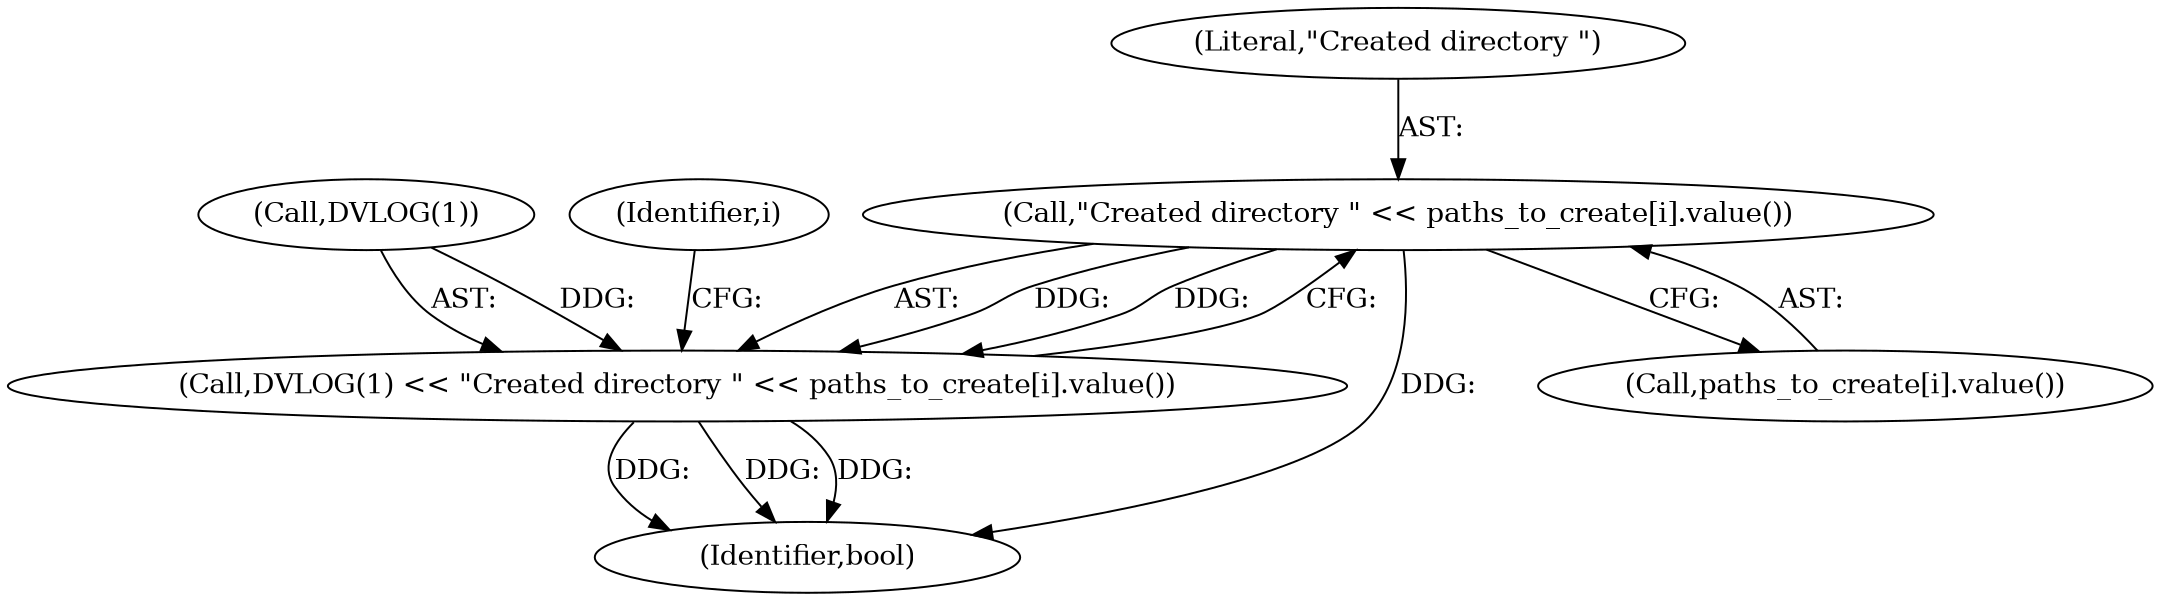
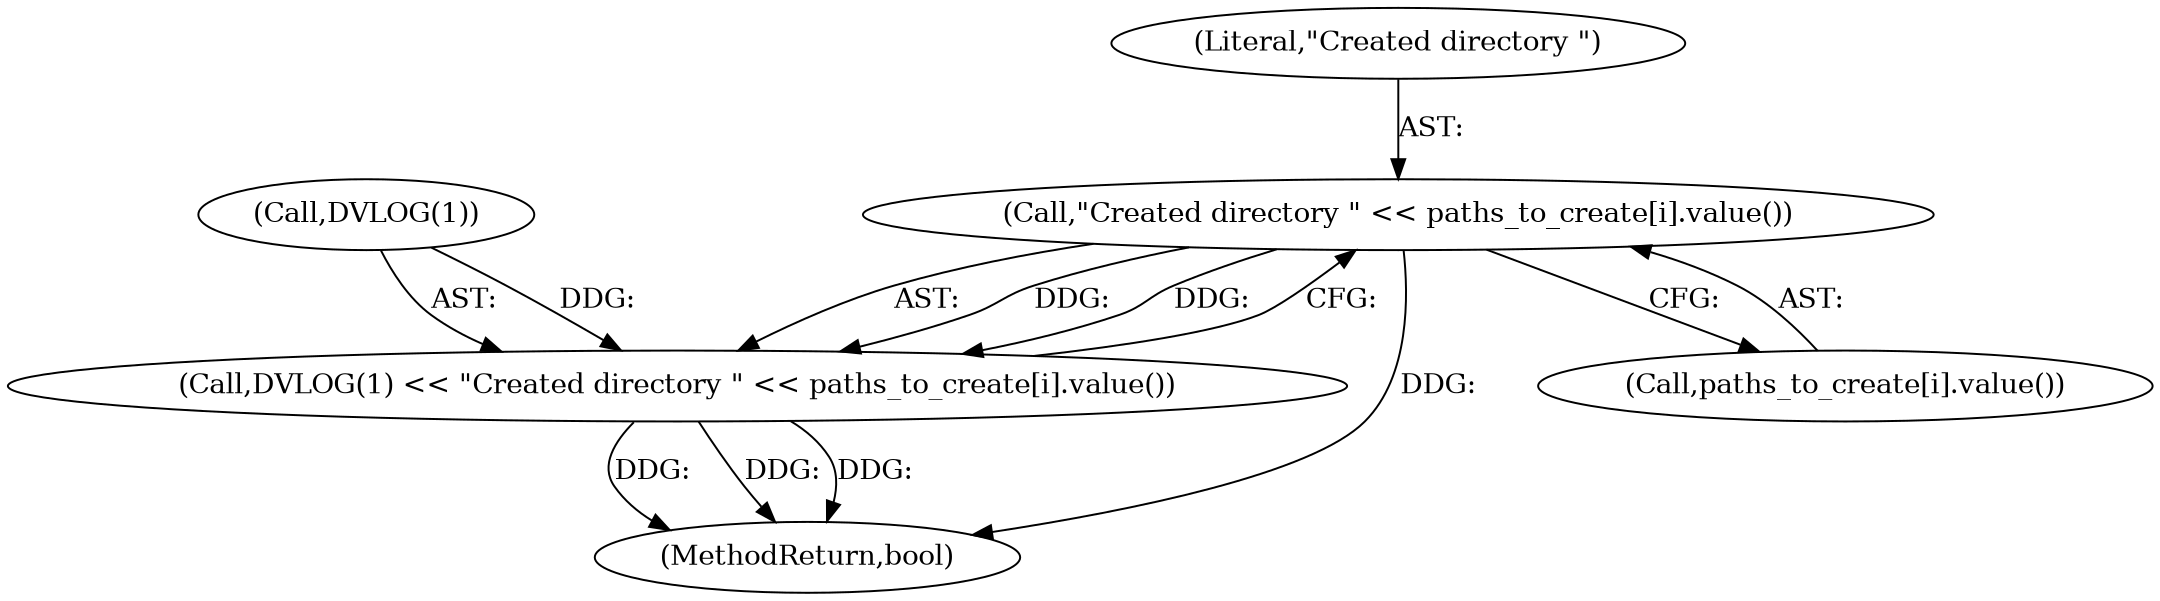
(699, 215) -> none
(807, 557) -> (807, 557)
